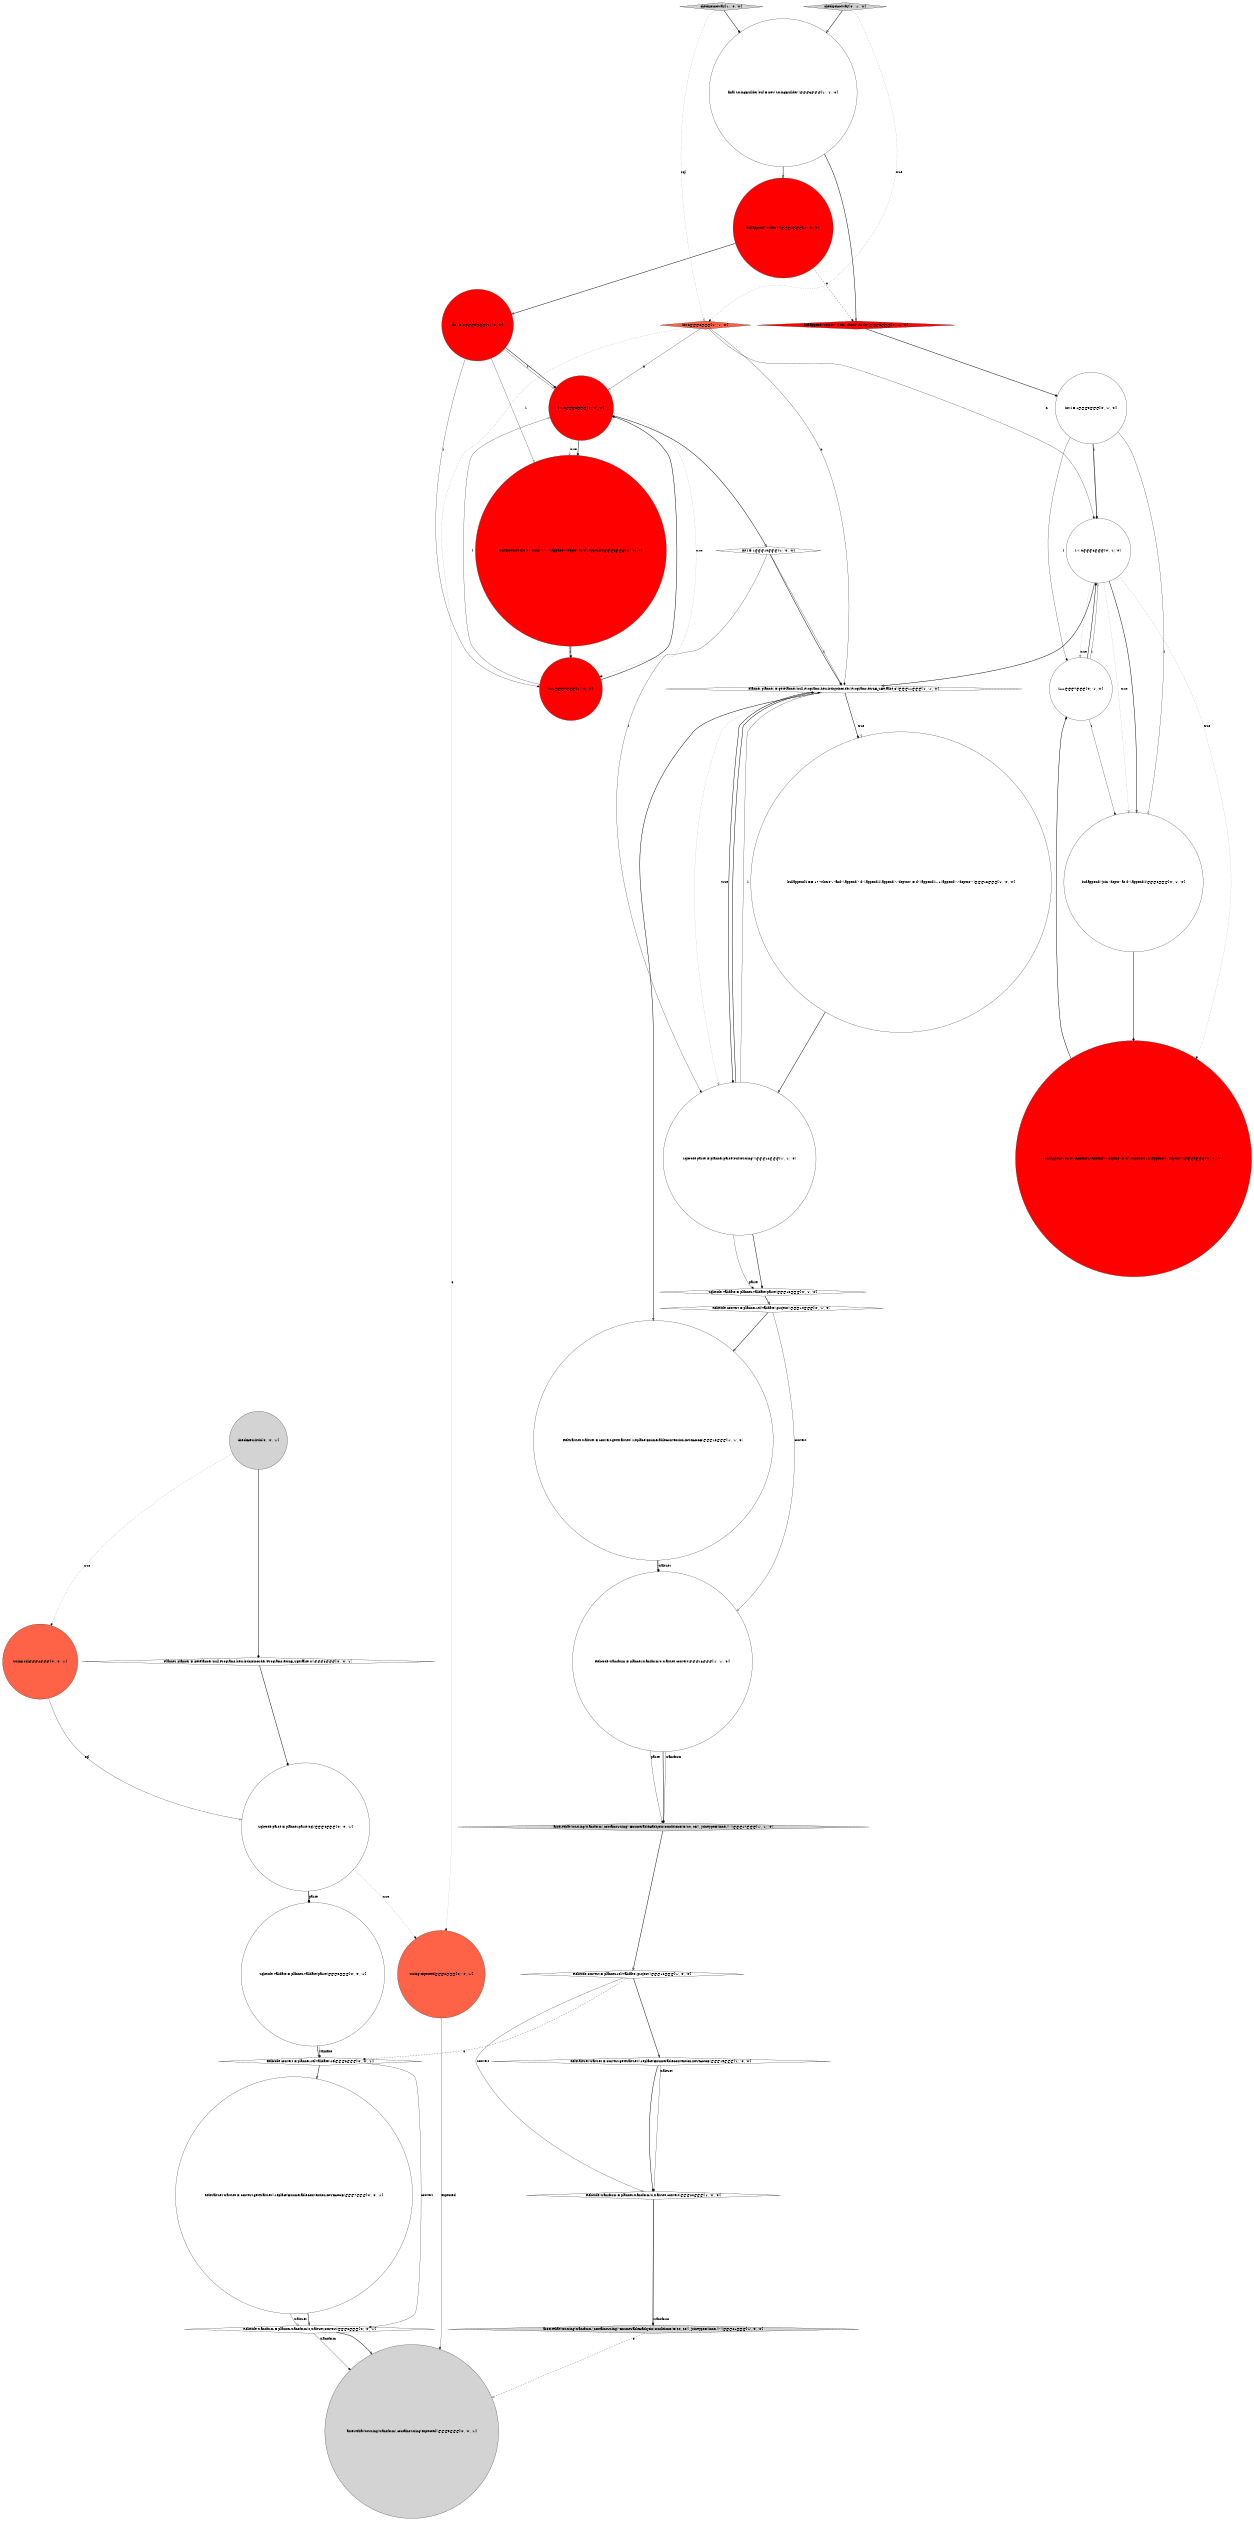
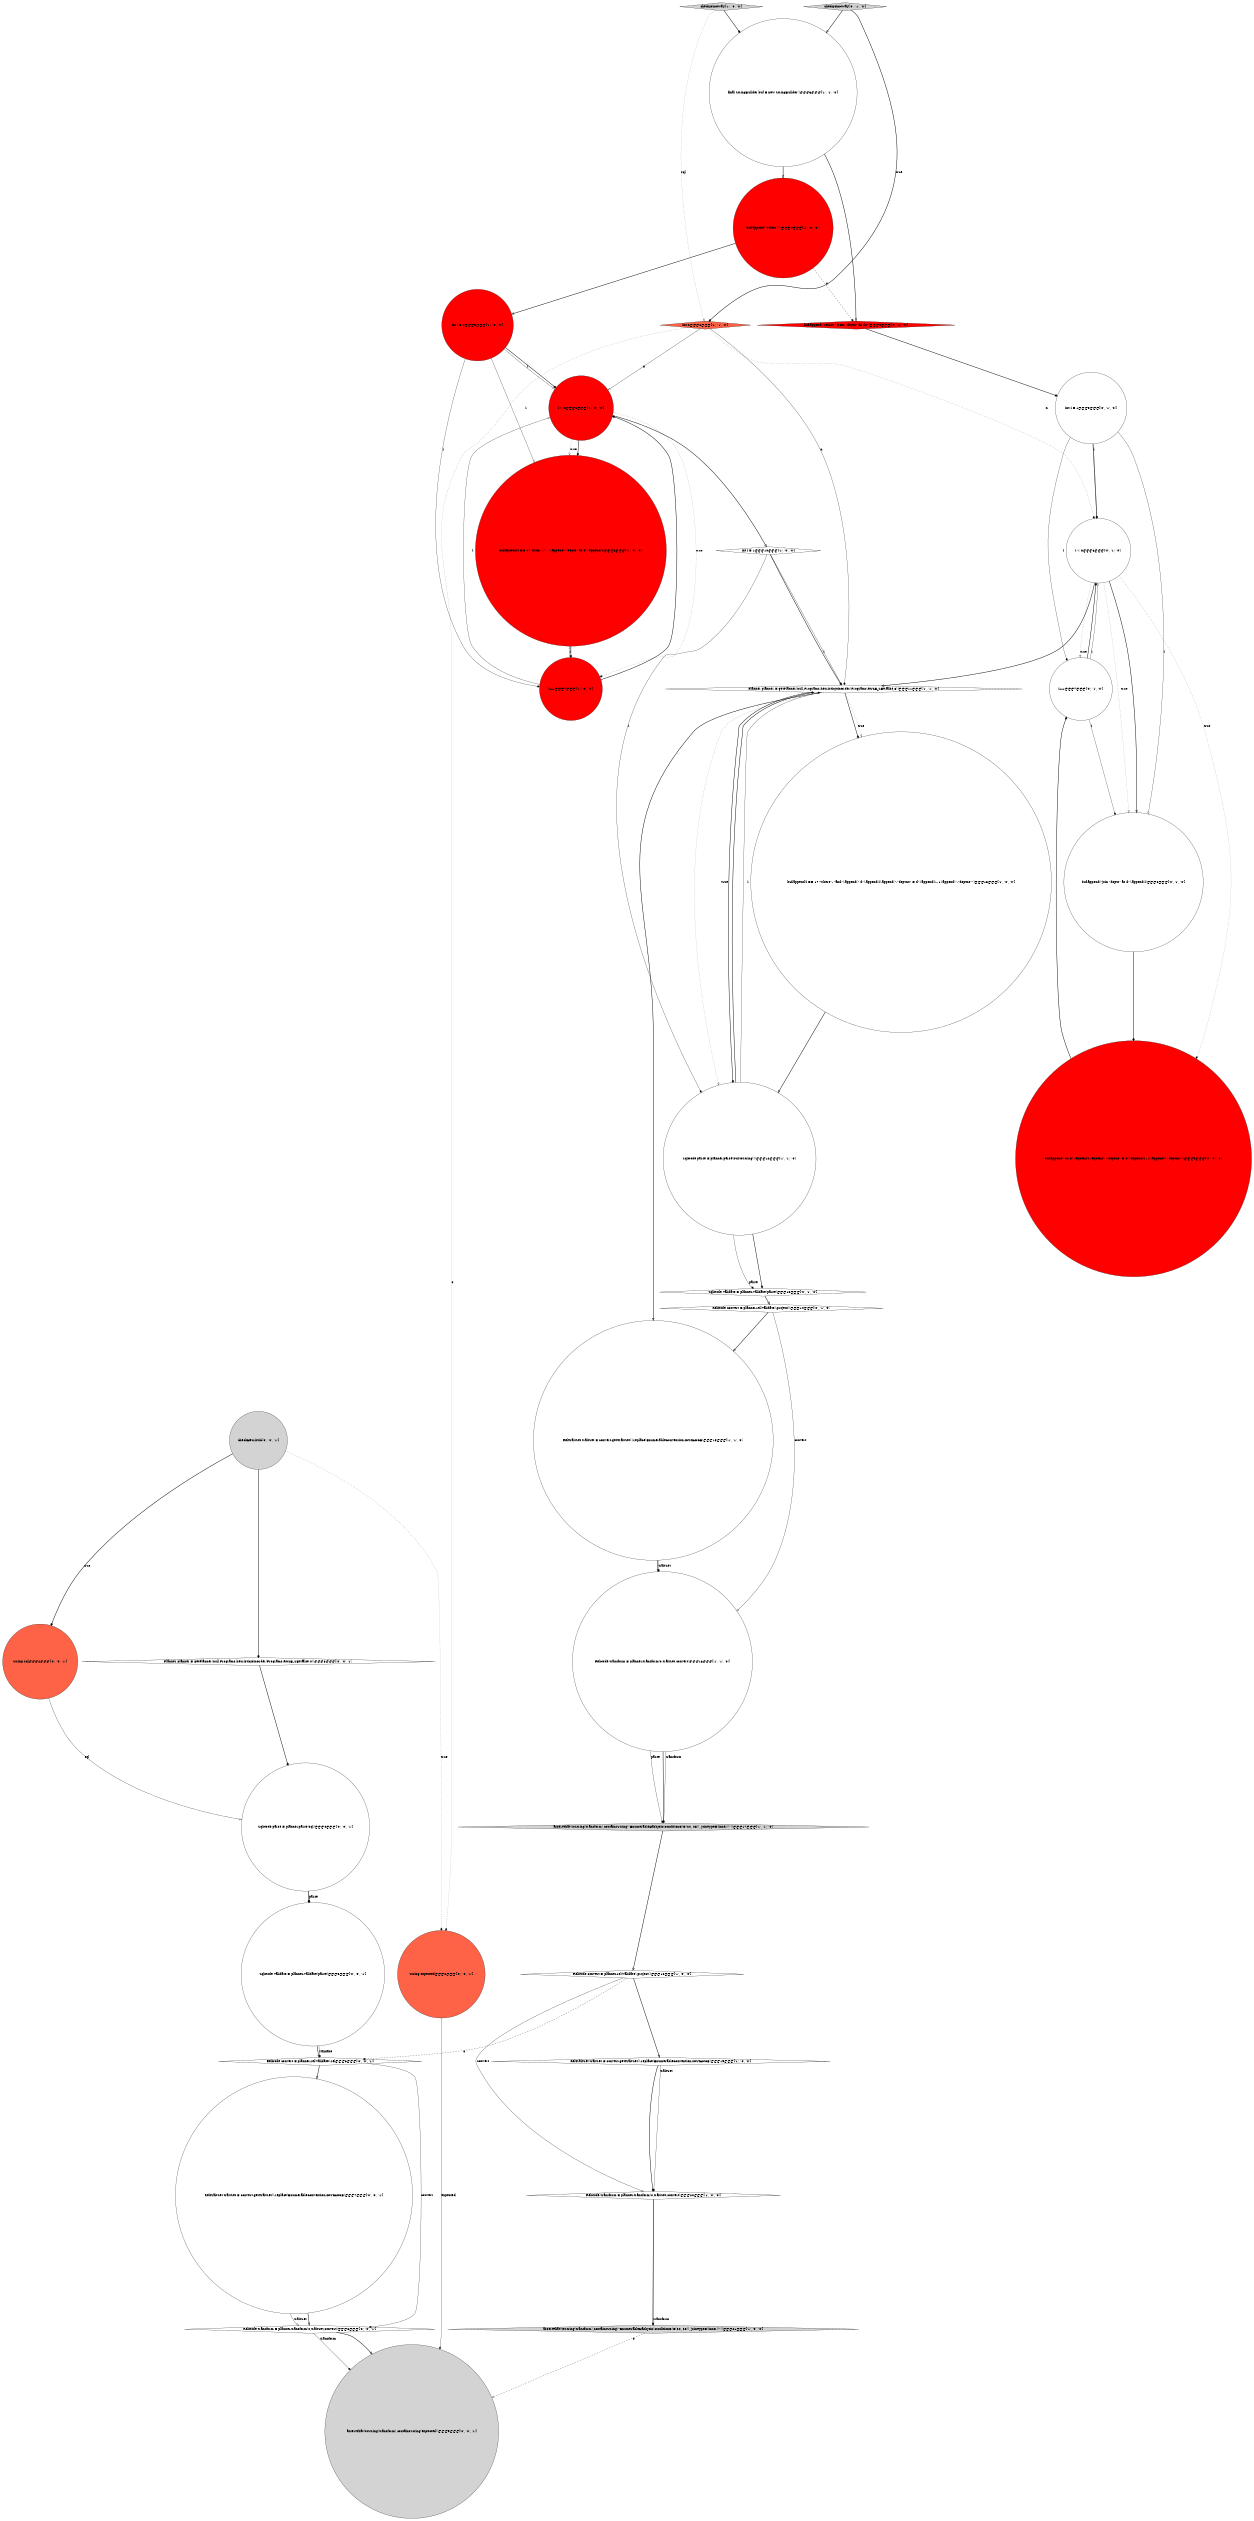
(883, 215) -> (883, 215)
(920, 391) -> (920, 391)
(128, 1524) -> (128, 1524)
(386, 1901) -> (440, 1651)
